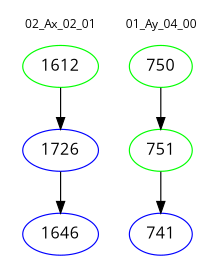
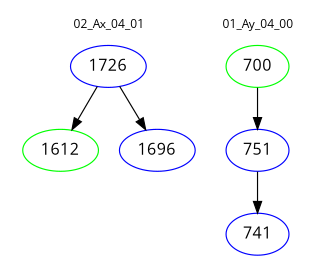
(61, 25) -> (109, 25)
(161, 66) -> (258, 66)
(61, 103) -> (88, 103)
(161, 150) -> (258, 150)
(61, 234) -> (157, 150)
